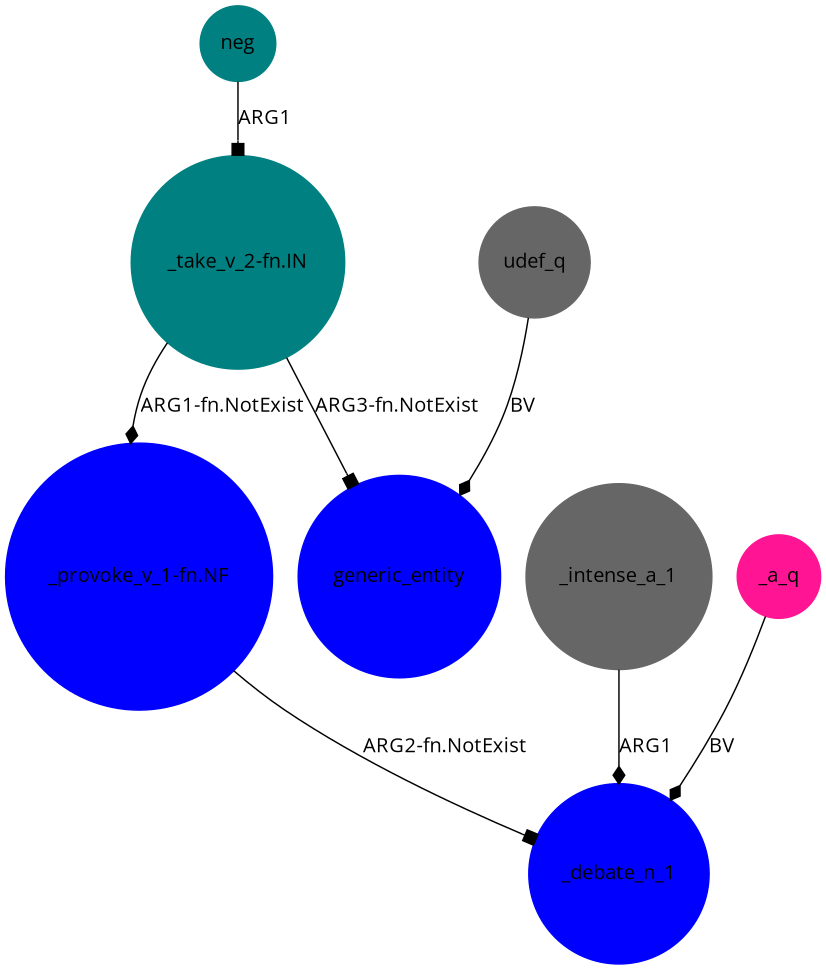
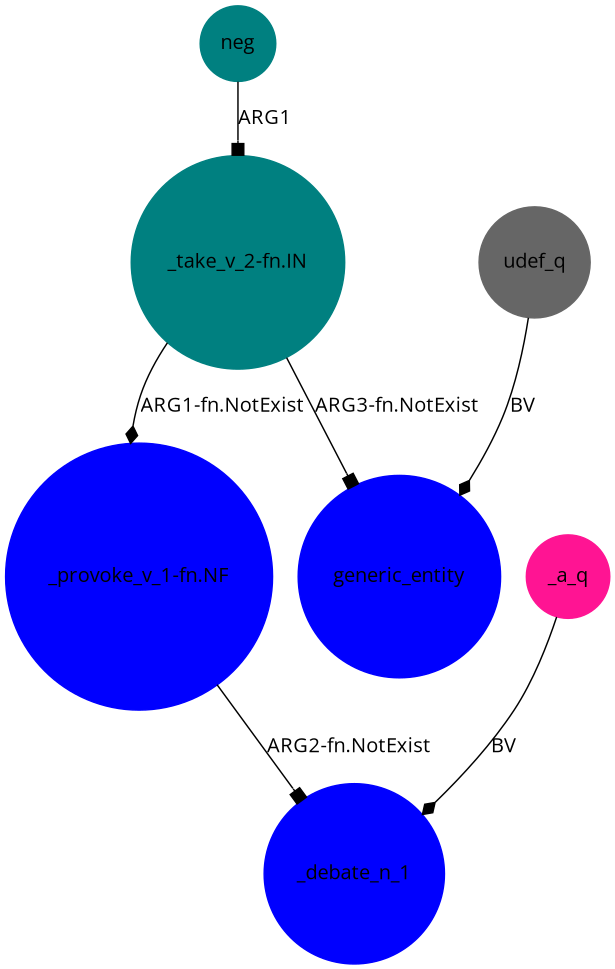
(619, 577) -> none
